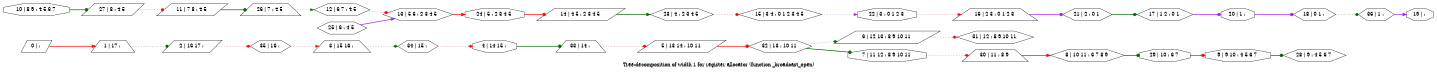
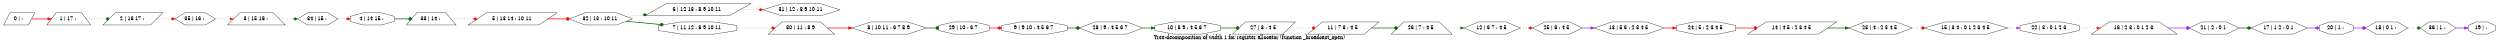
(375, 12) -> (1524, 28)
none -> (1147, 28)
